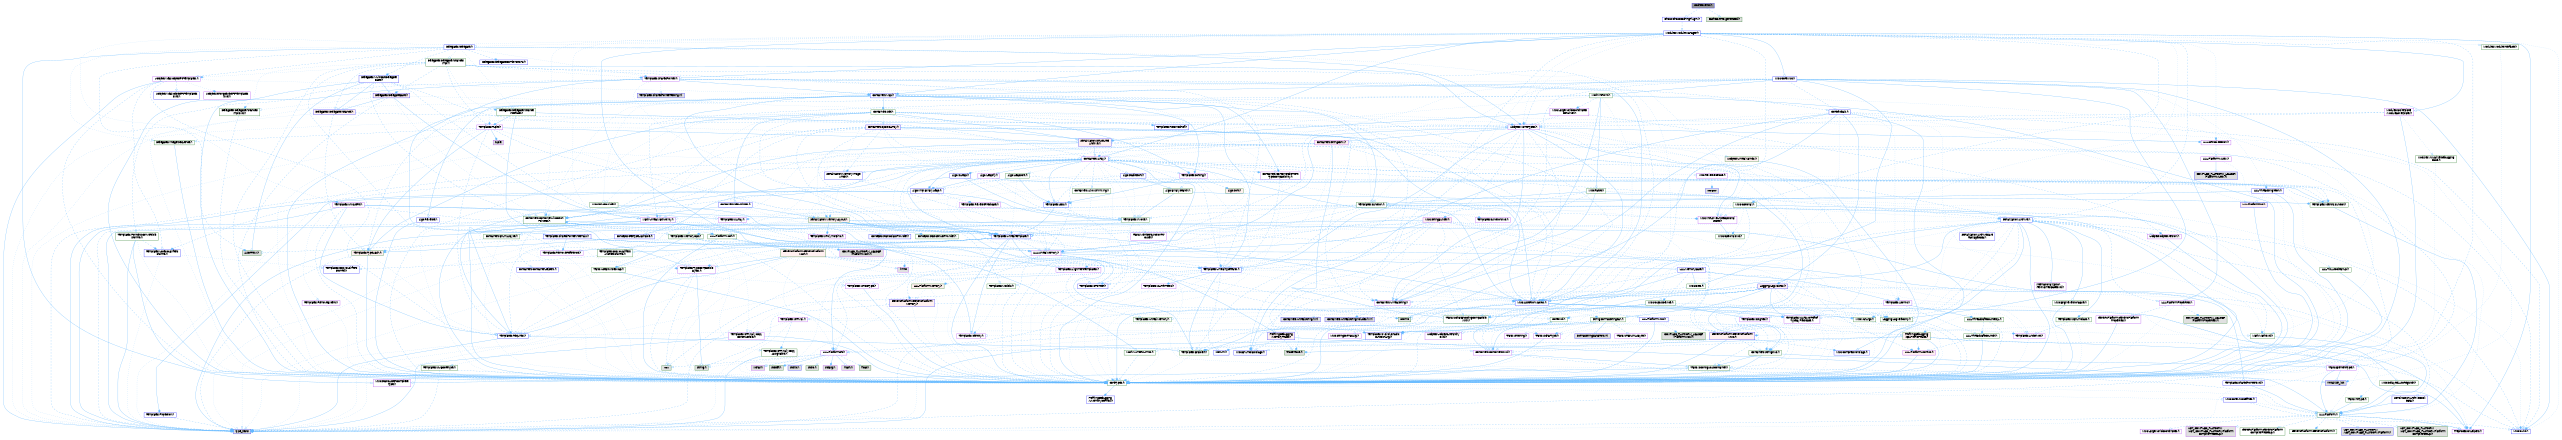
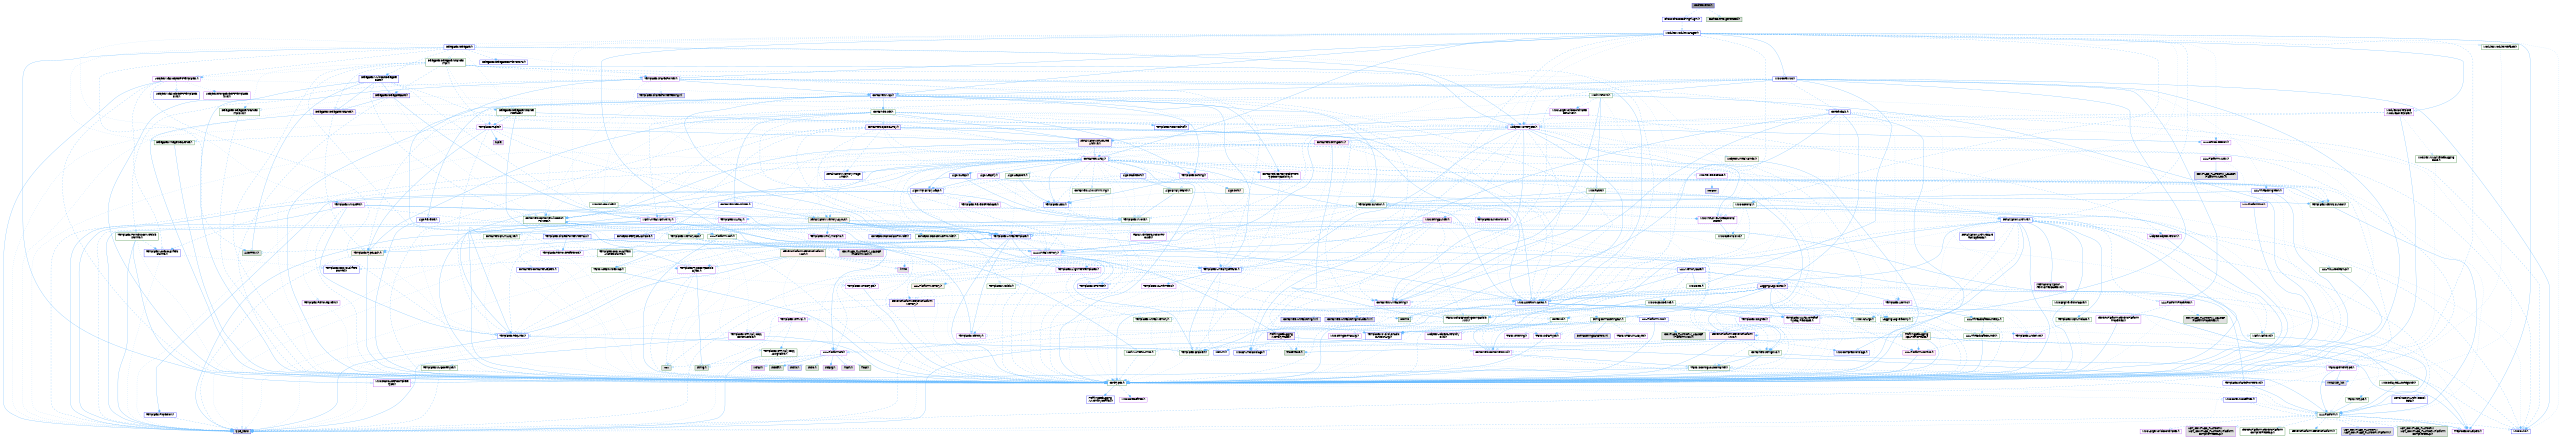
(1045, 219) -> (1045, 219)
(199, 284) -> (199, 284)
none -> (1133, 400)
